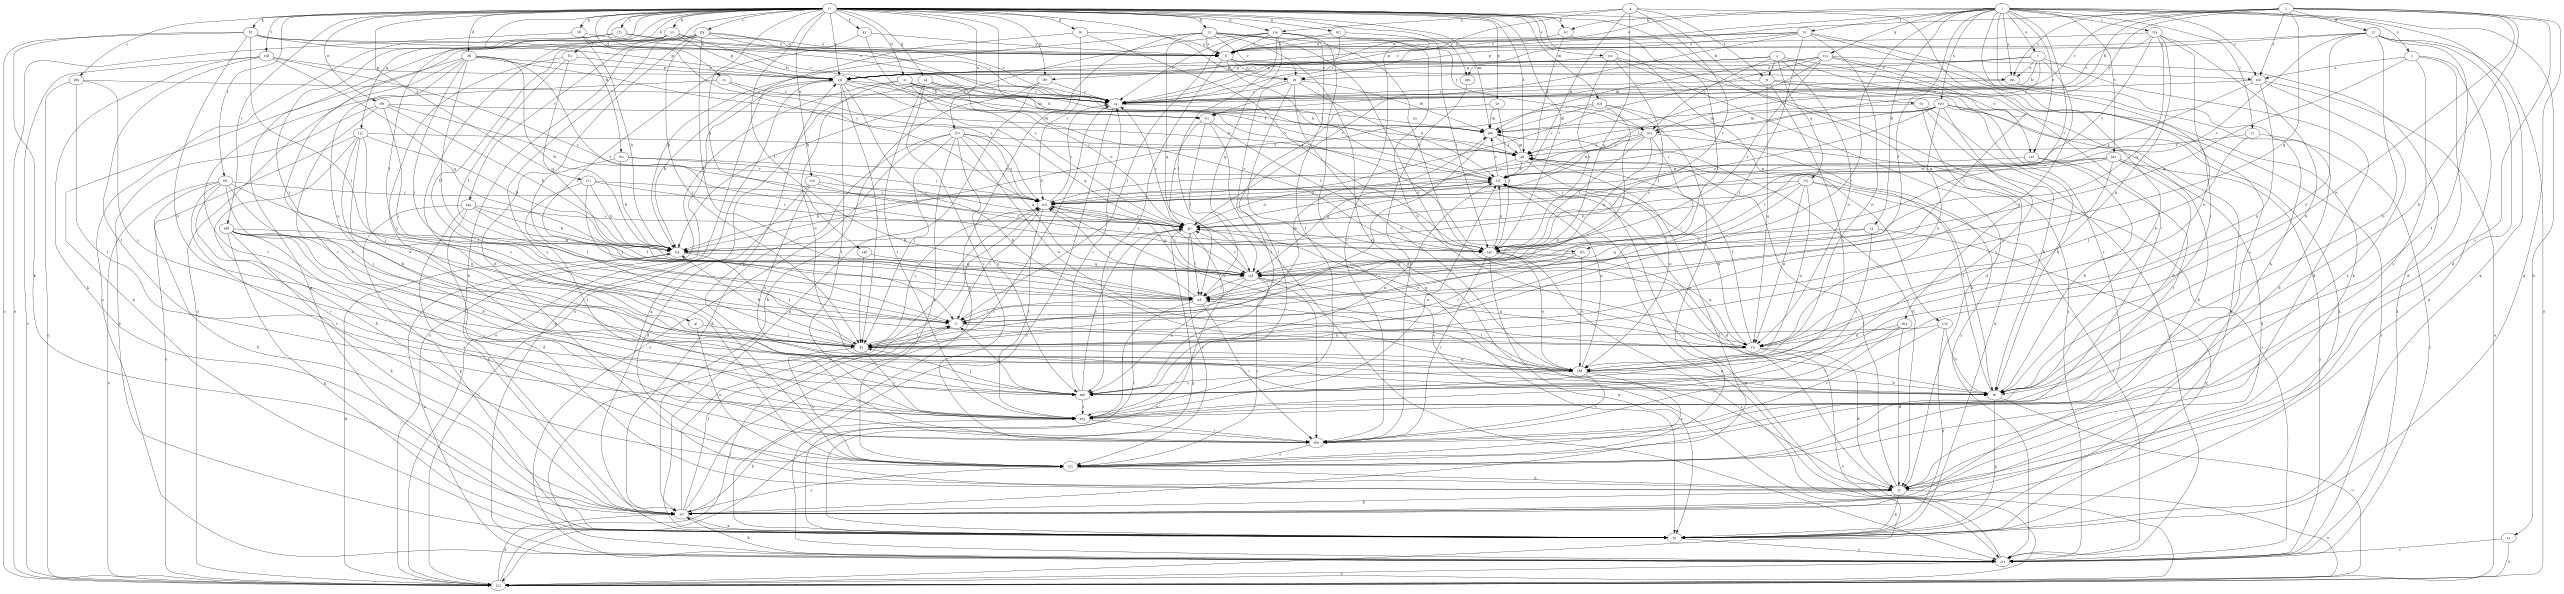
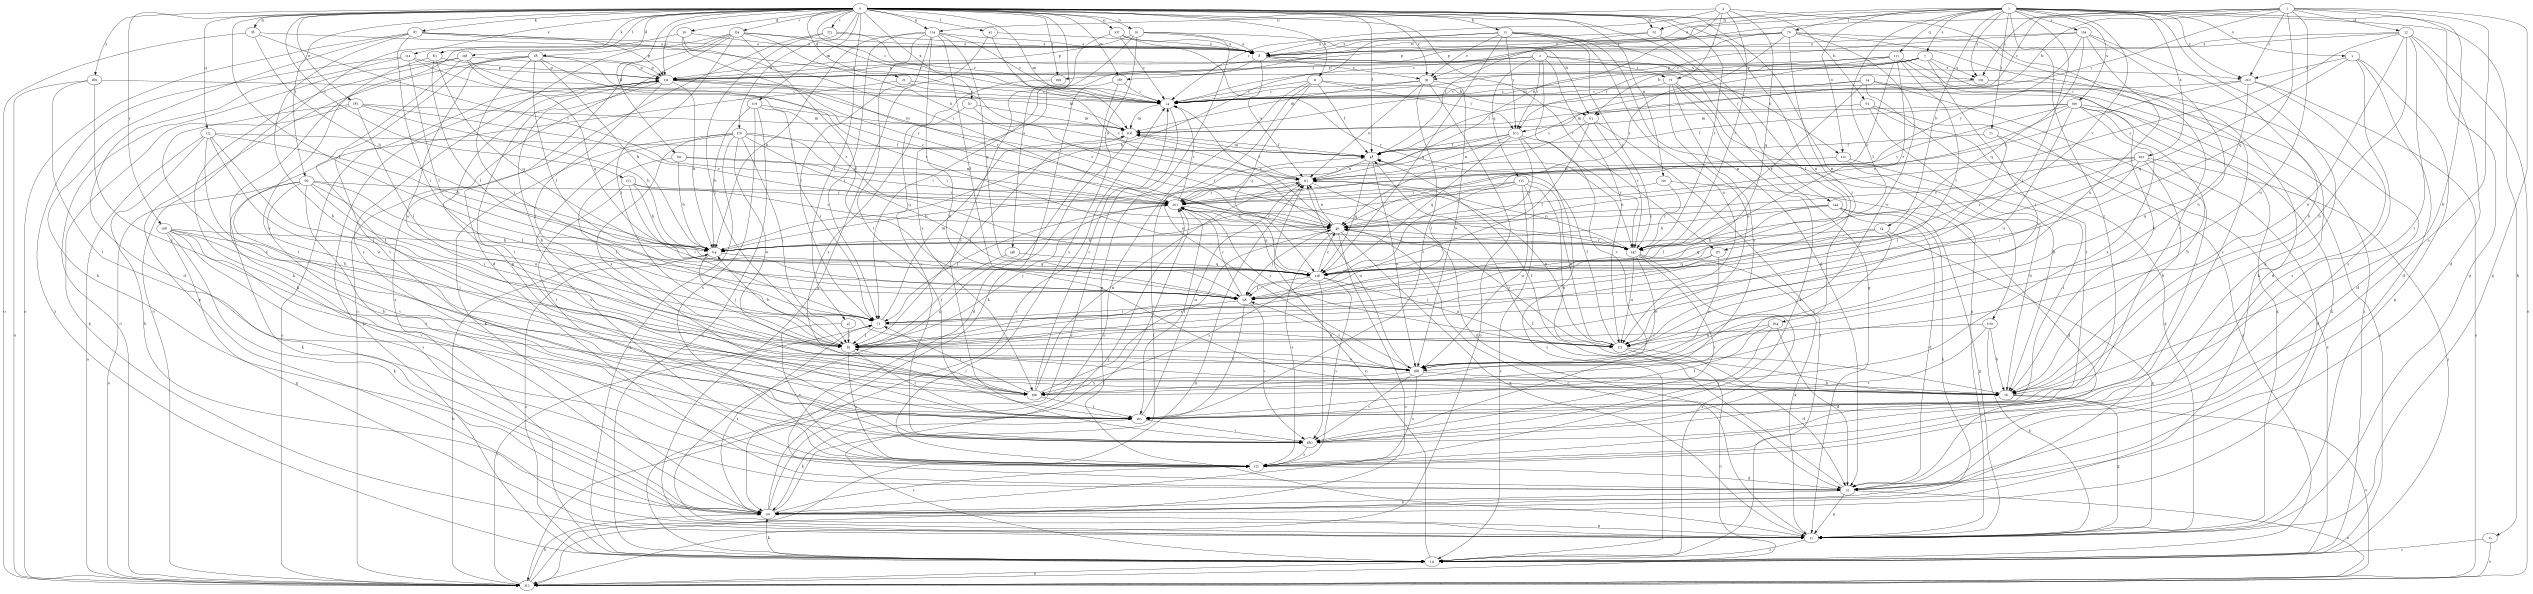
(887, 31) -> none
(896, 368) -> none
